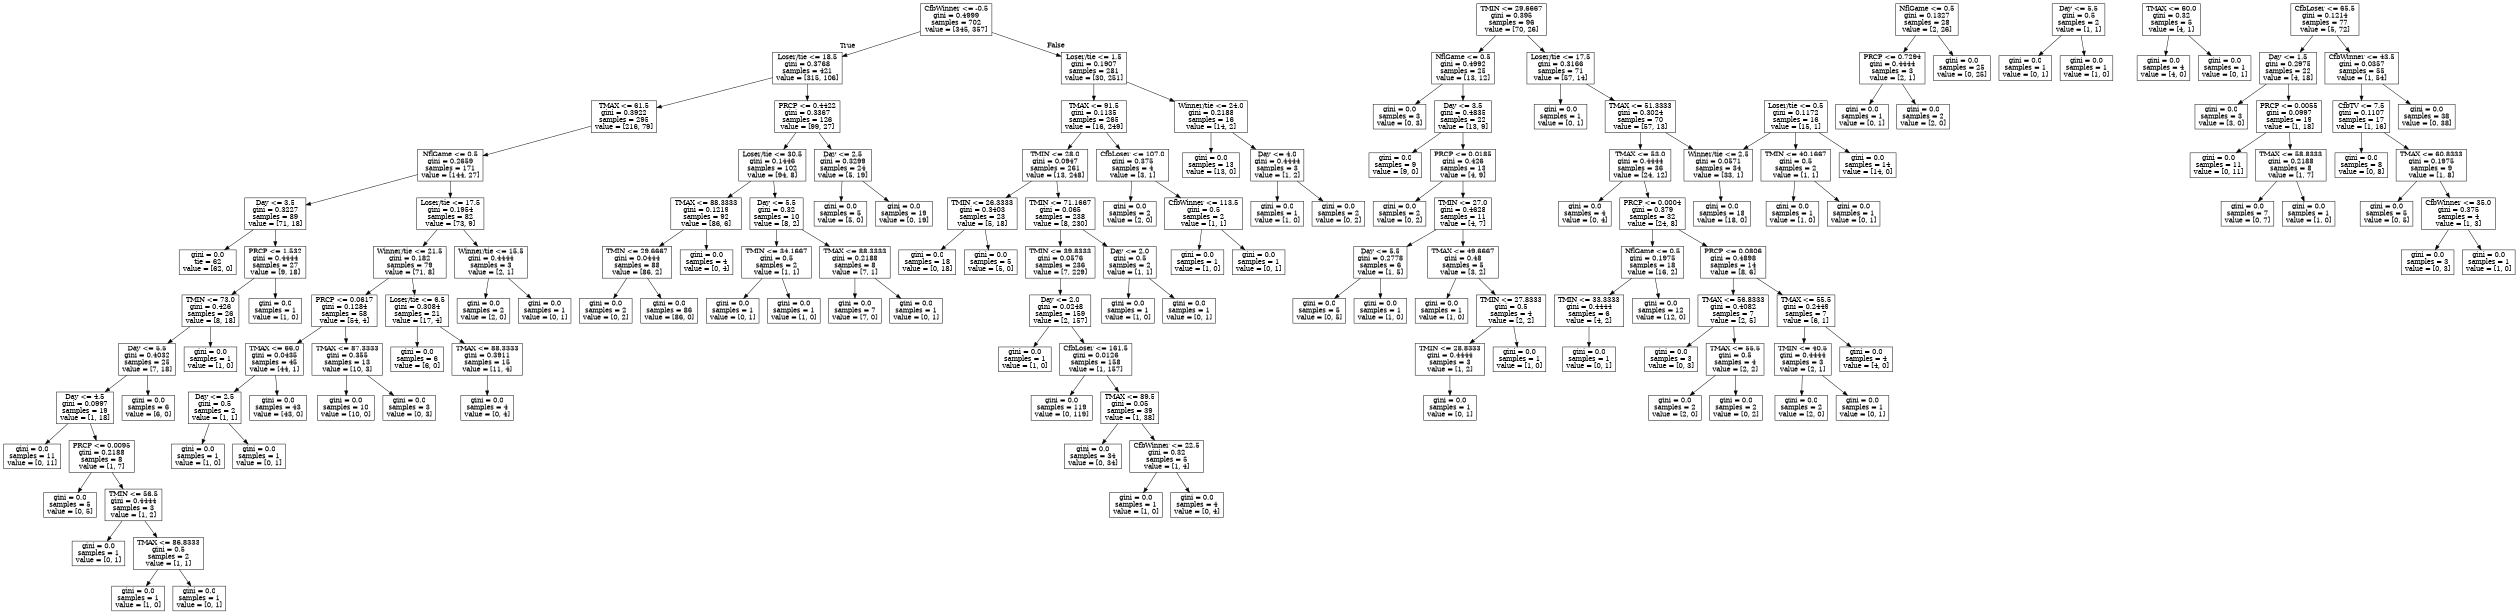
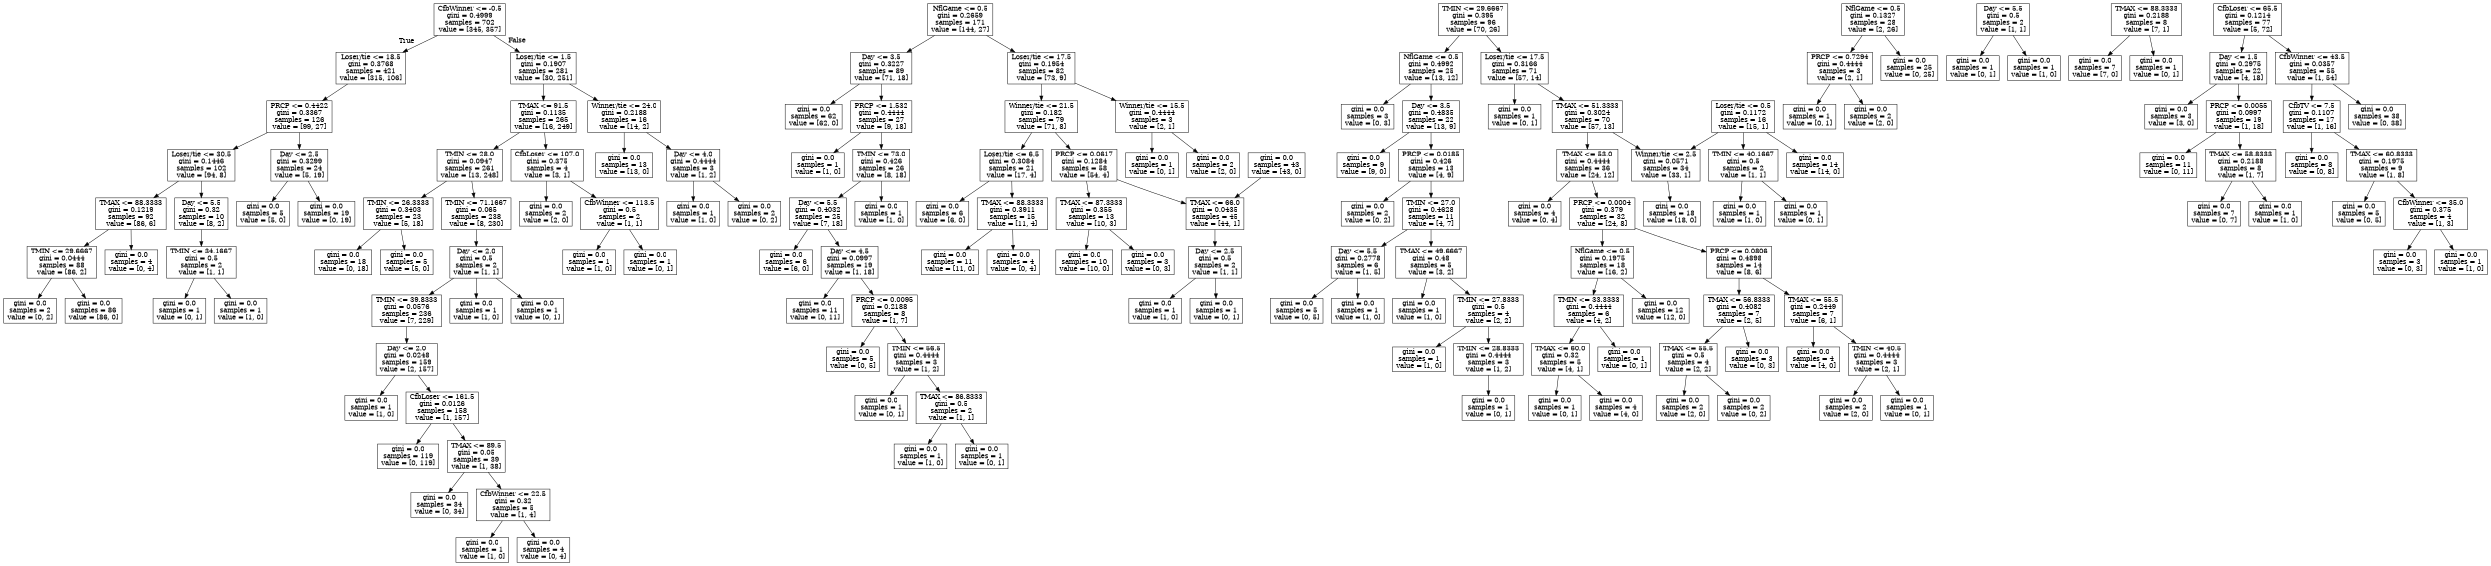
(624, 117) -> none
(1060, 236) -> (443, 285)
(814, 237) -> none
(208, 262) -> (814, 117)
none -> (950, 262)
none -> (1576, 333)
(276, 383) -> (1250, 186)
